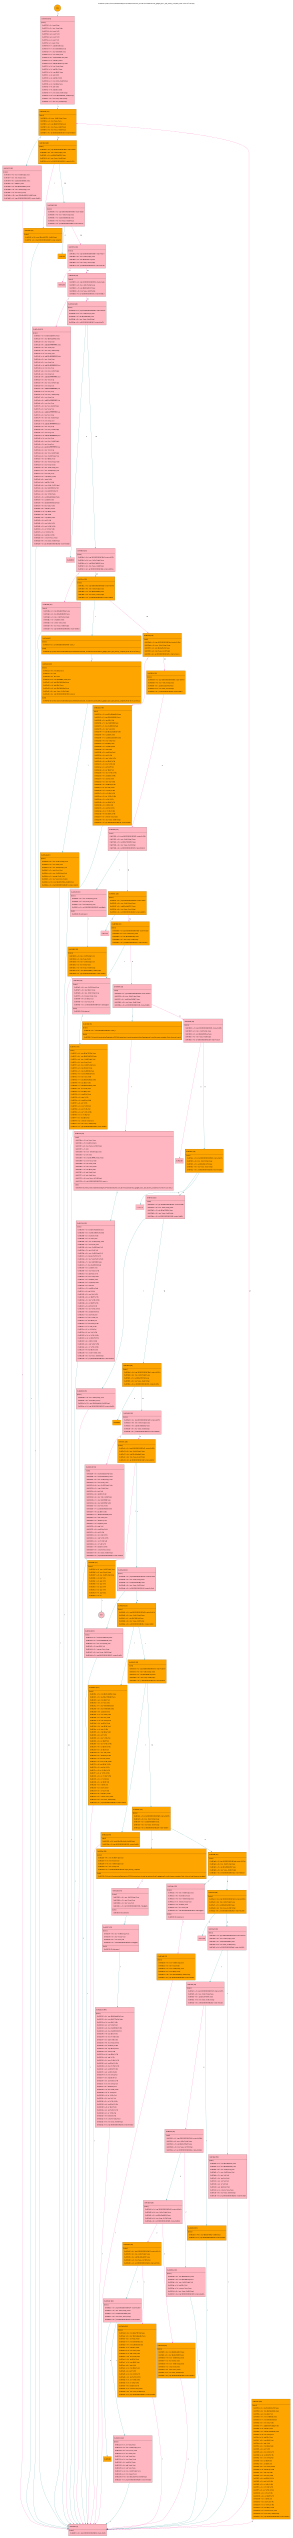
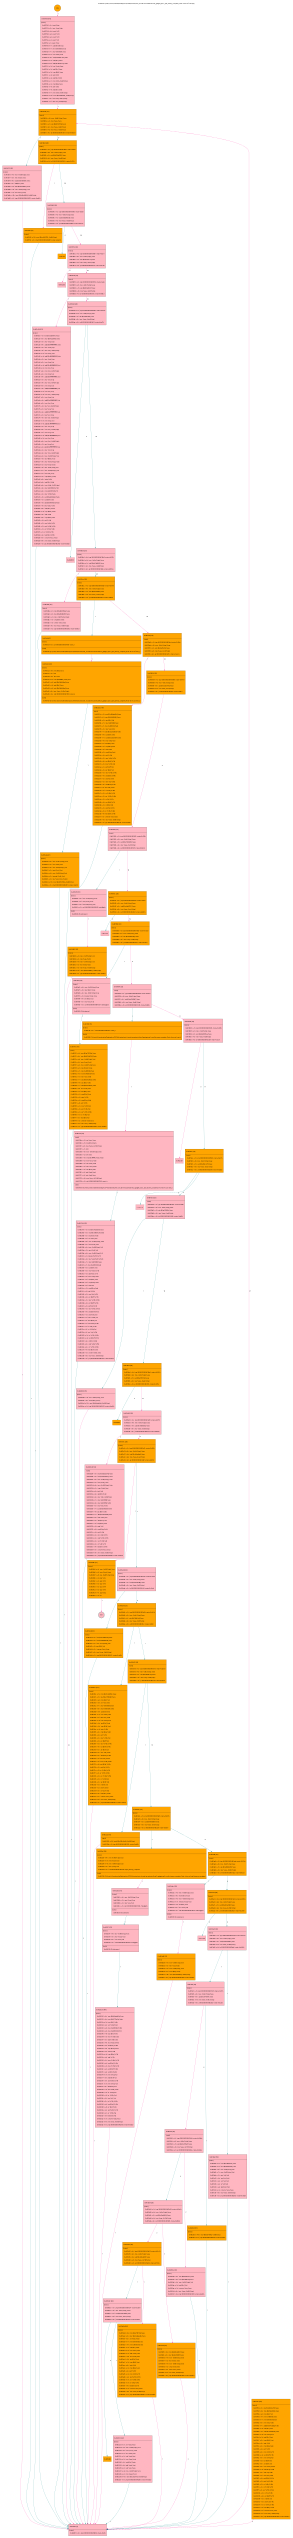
(104, 1643) -> (104, 1643)
